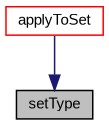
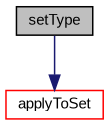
(55, 55) -> (55, 55)
